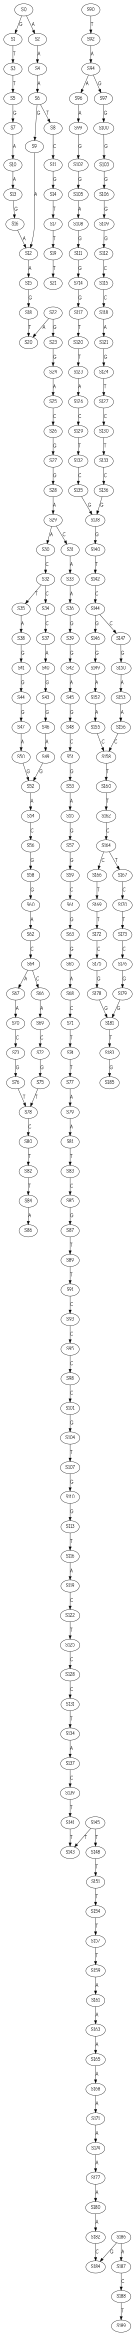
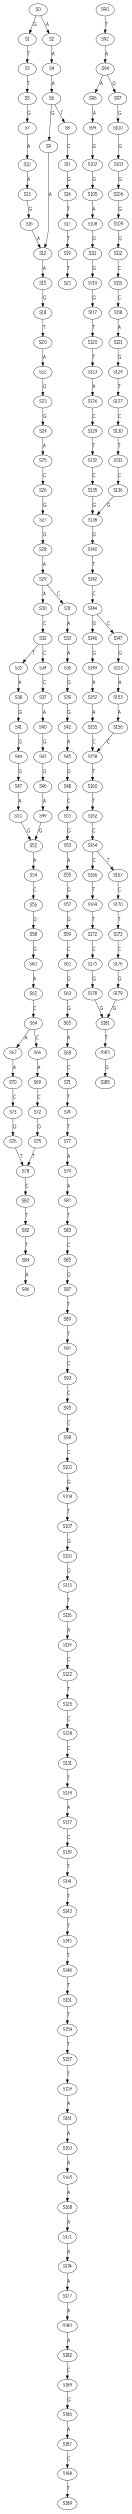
(42, 327) -> (43, 356)
(84, 1836) -> (67, 1925)
(110, 2251) -> (67, 2398)
